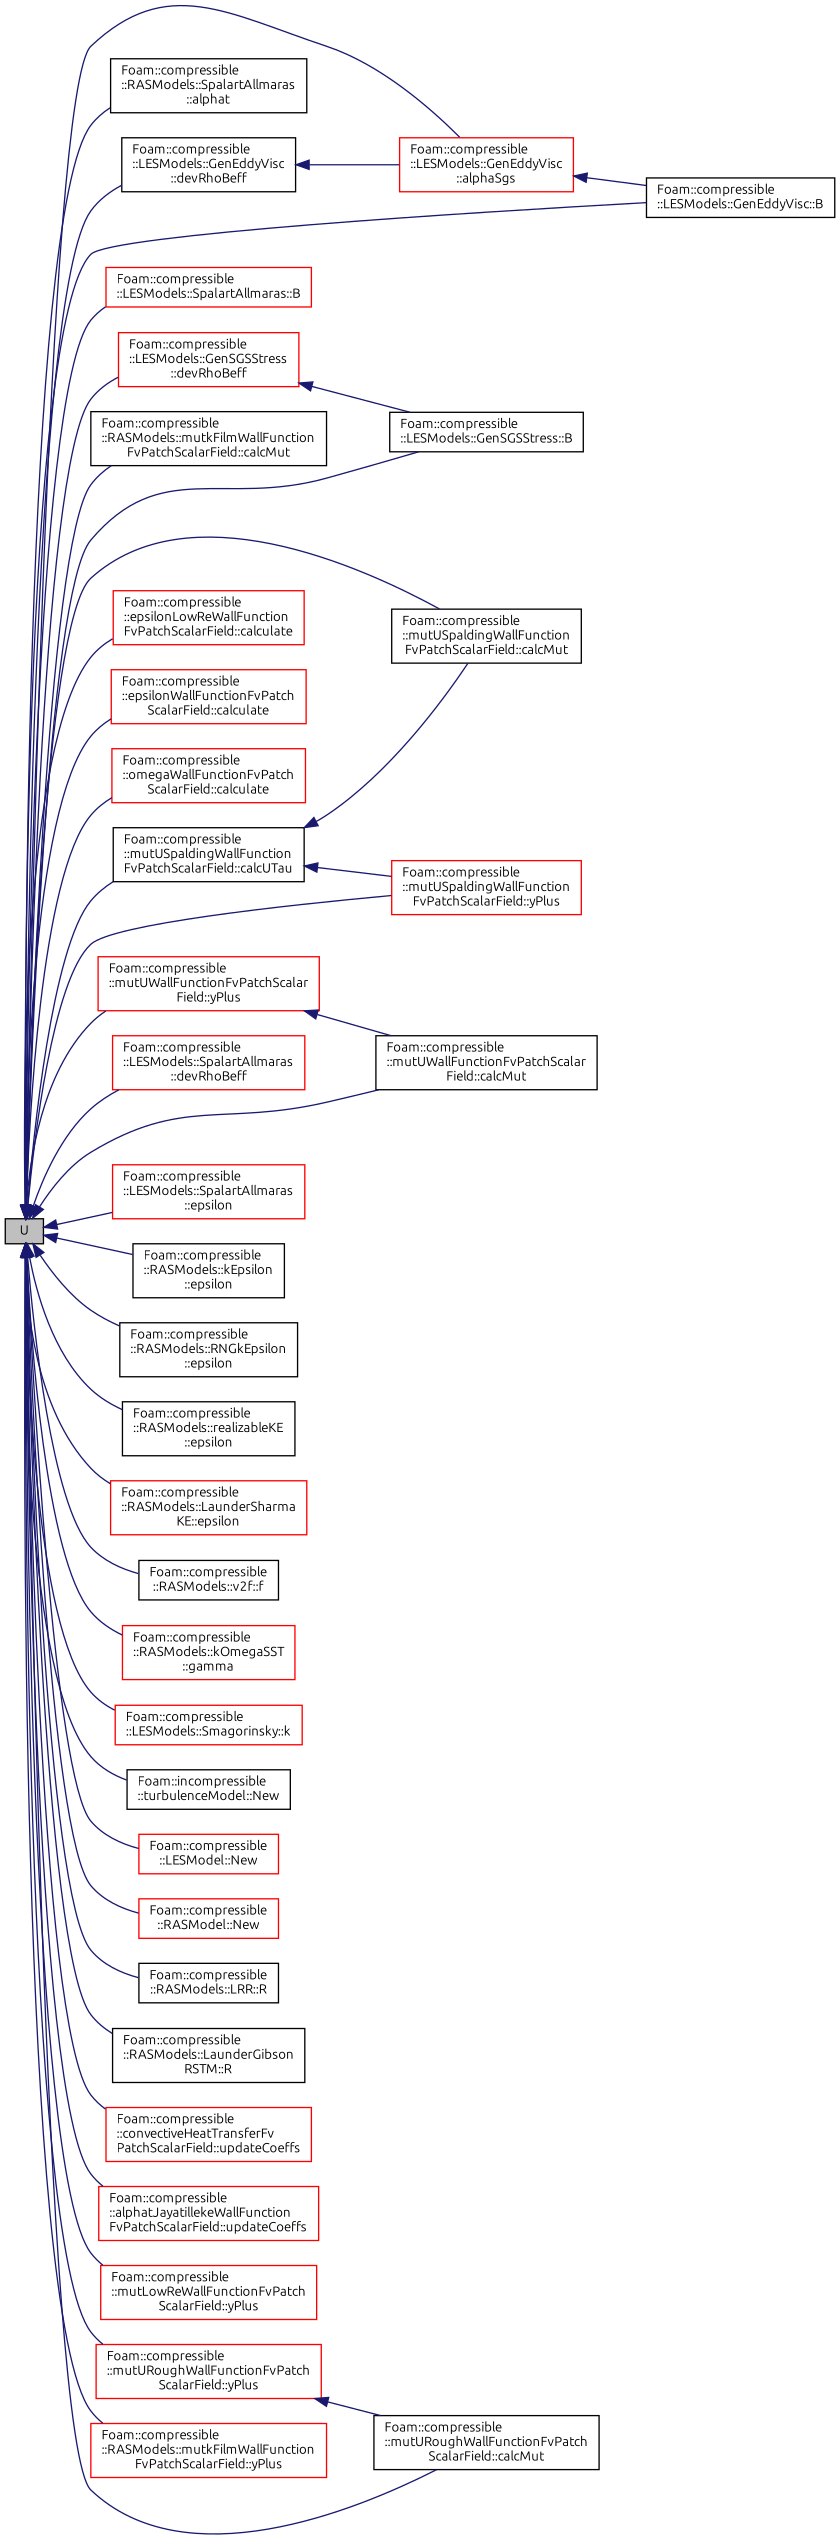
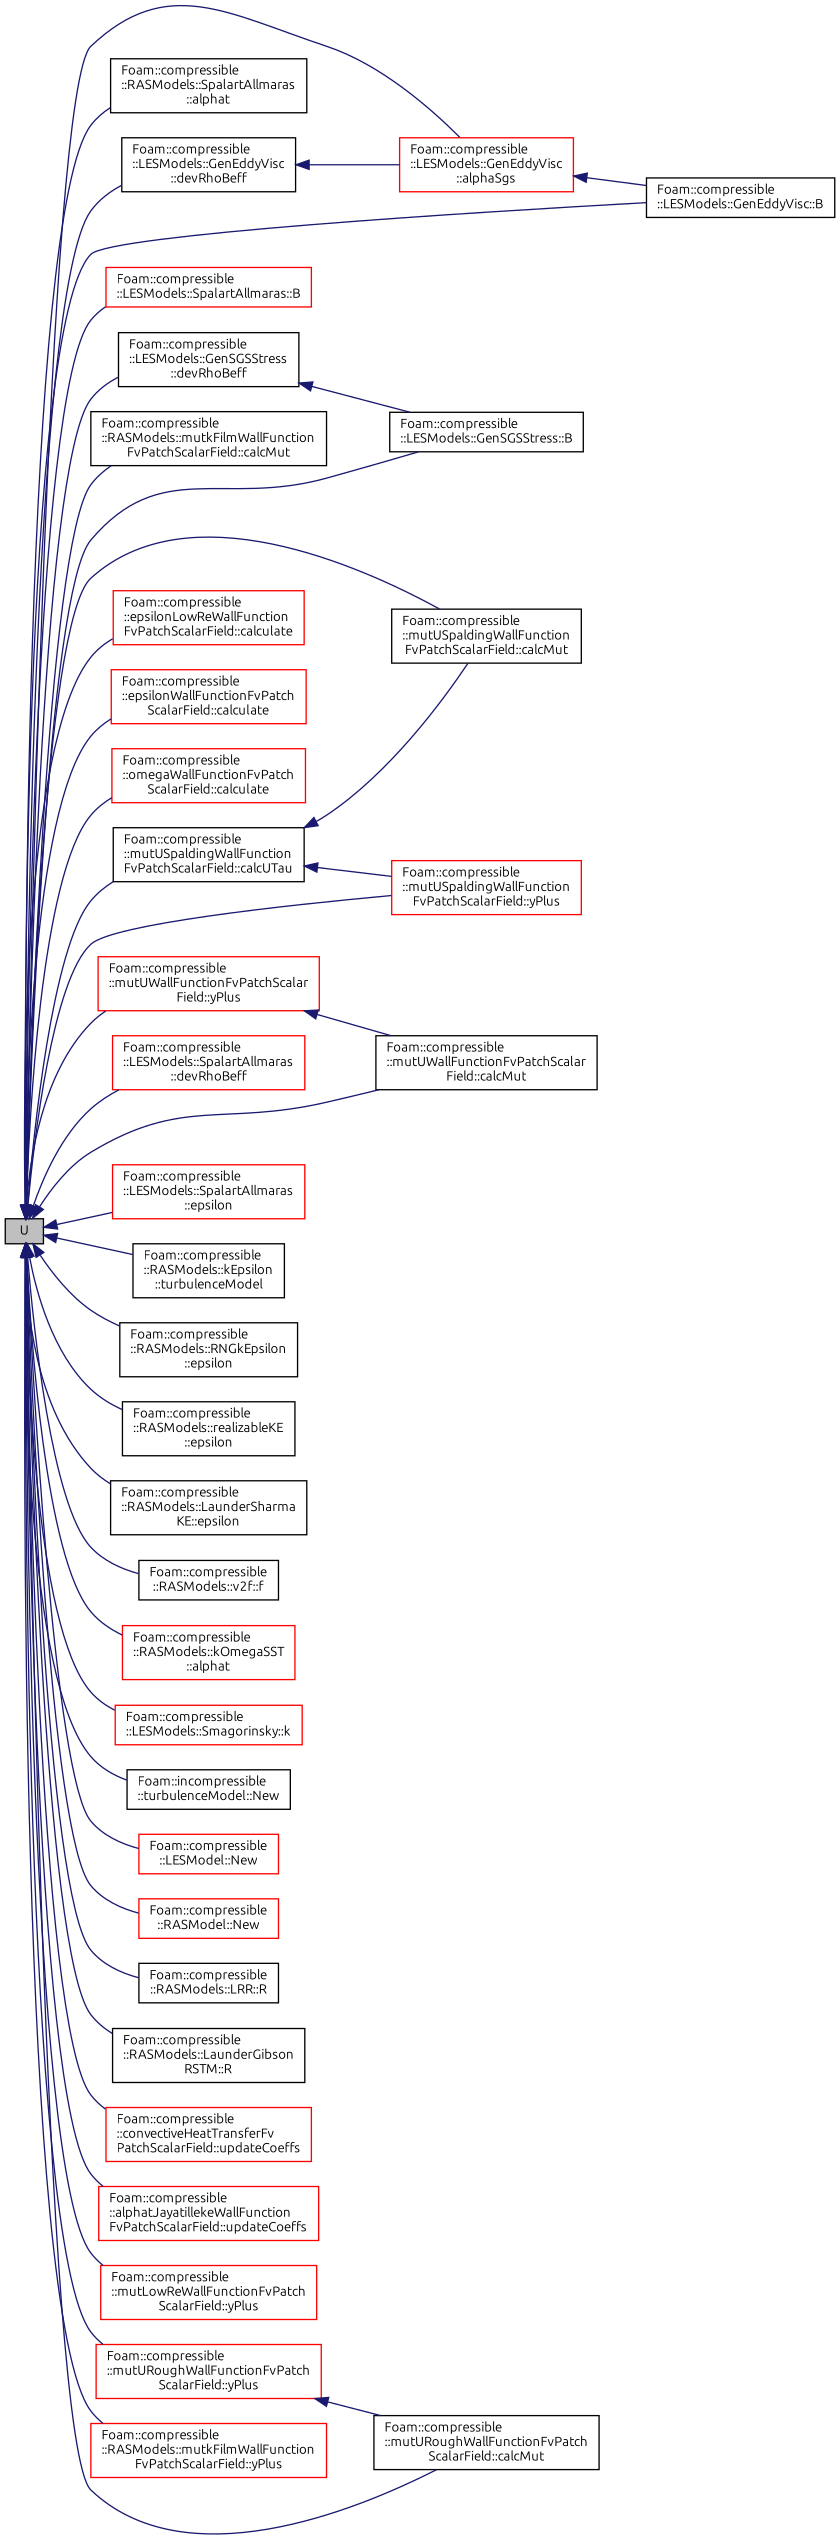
(209, 360) -> (209, 360)
(209, 1271) -> (209, 1271)
(209, 1508) -> (209, 1508)
(209, 1653) -> (209, 1653)
